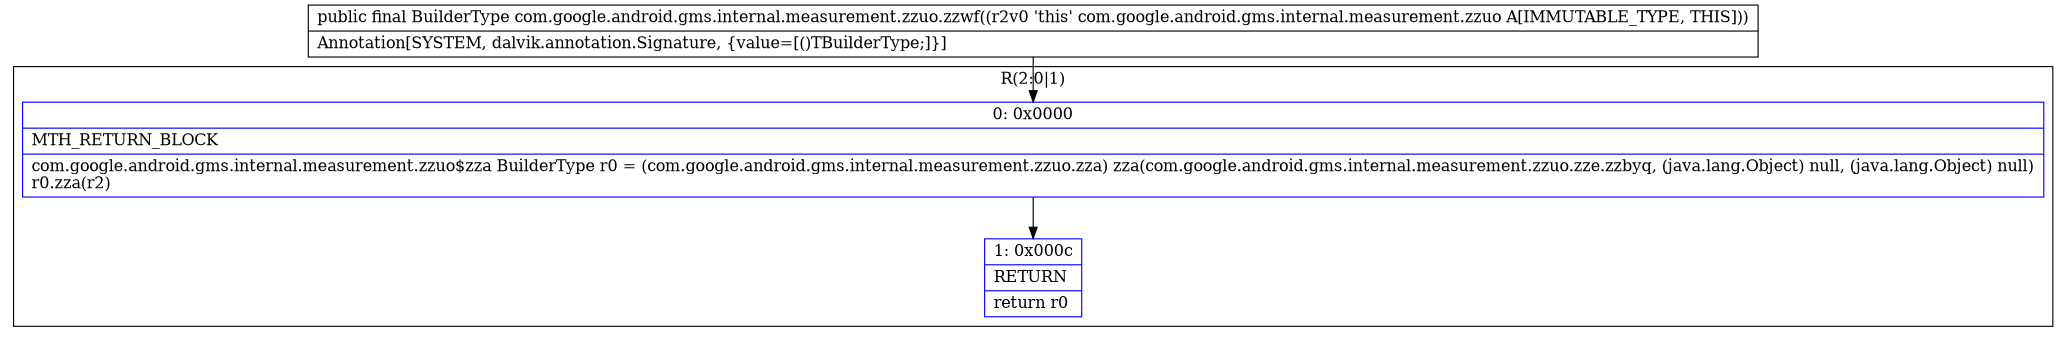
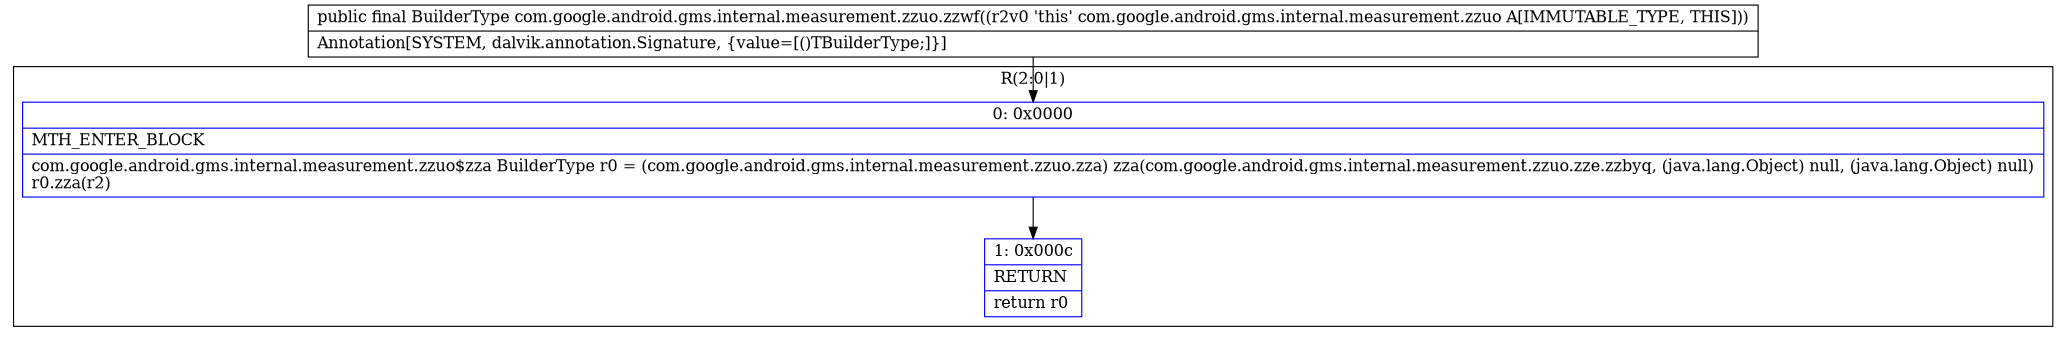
(125, 141) -> (119, 141)
